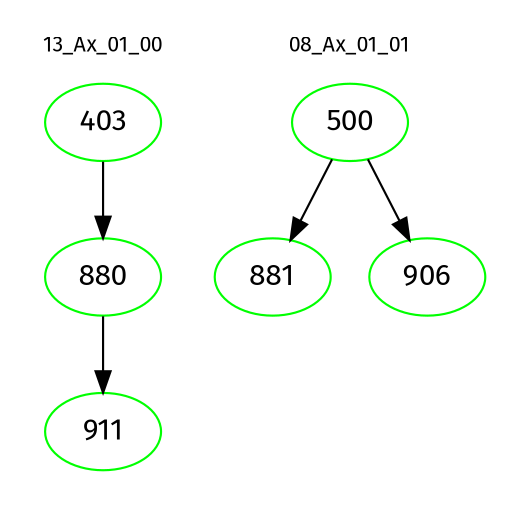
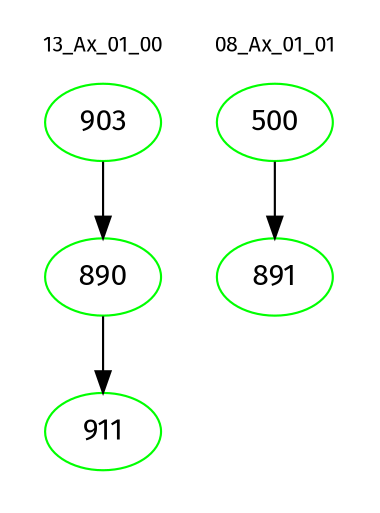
(103, 122) -> (103, 122)
(103, 277) -> (103, 277)
(273, 277) -> (275, 277)
(427, 277) -> none
